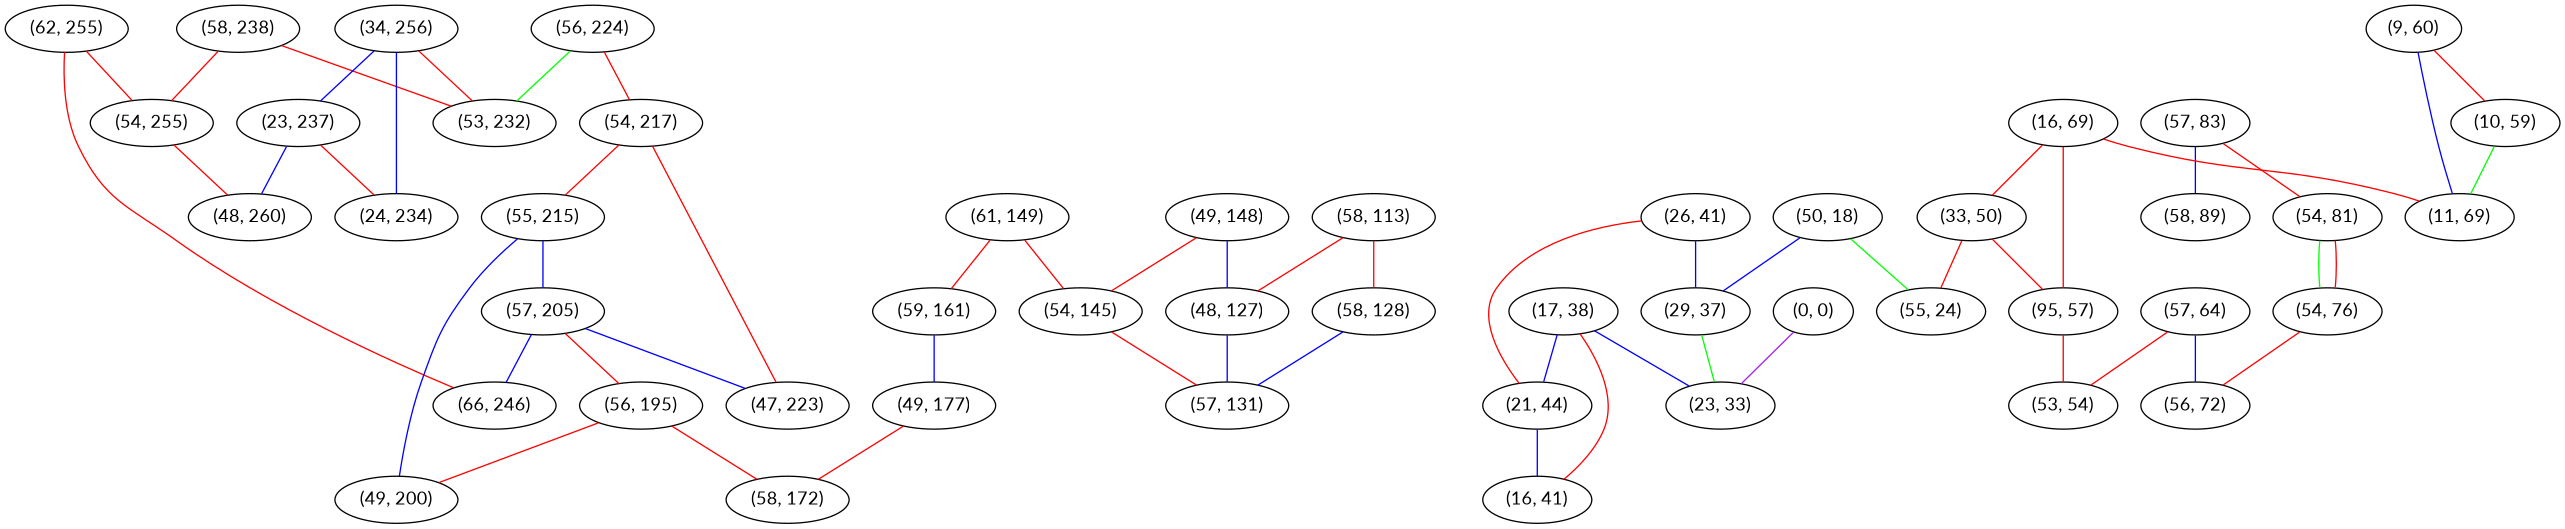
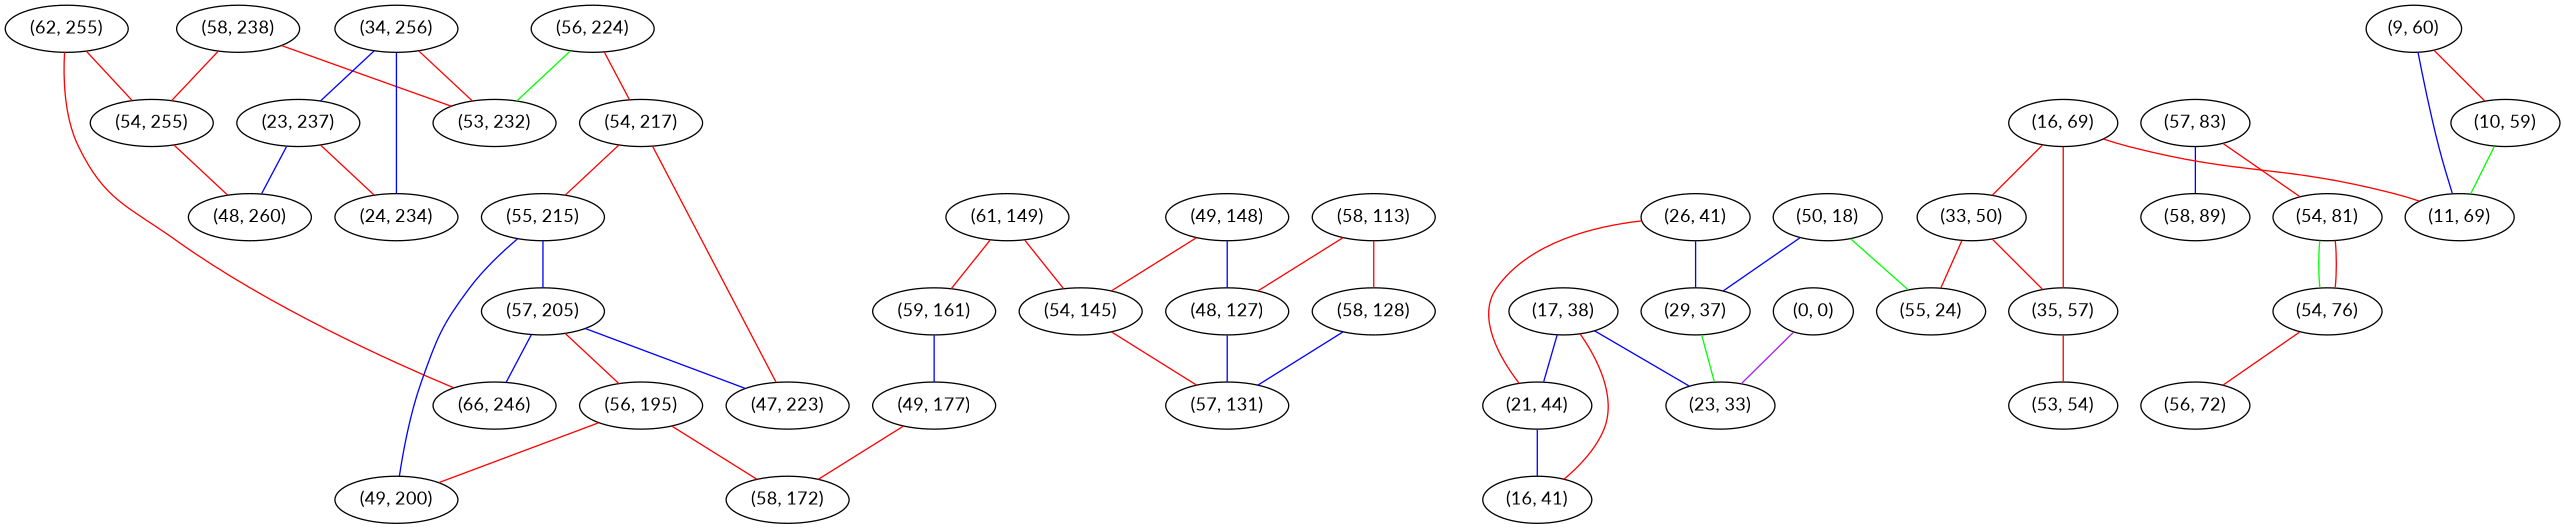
(2063, 311) -> (2063, 311)
(2195, 311) -> none
